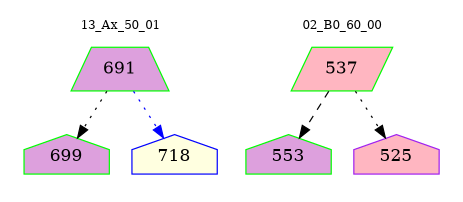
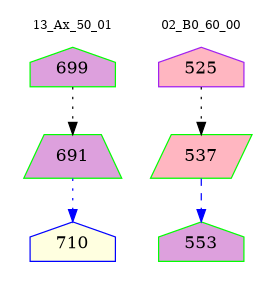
(96, 109) -> (73, 105)
(317, 109) -> (201, 194)
(367, 109) -> (201, 105)
(175, 156) -> (73, 244)
